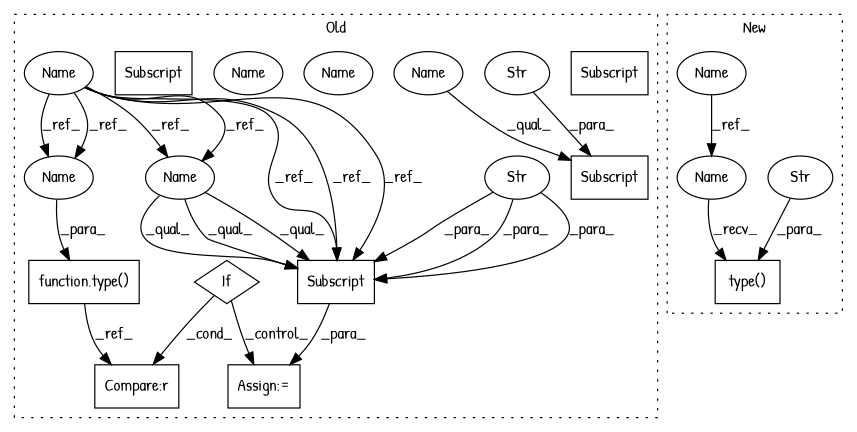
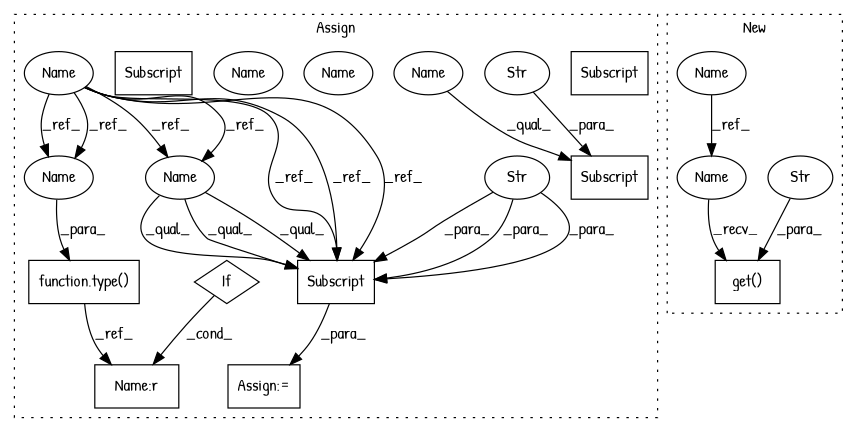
(336, 28) -> (336, 28)
(748, 282) -> (748, 282)
(239, 327) -> none
(137, 386) -> (137, 386)
